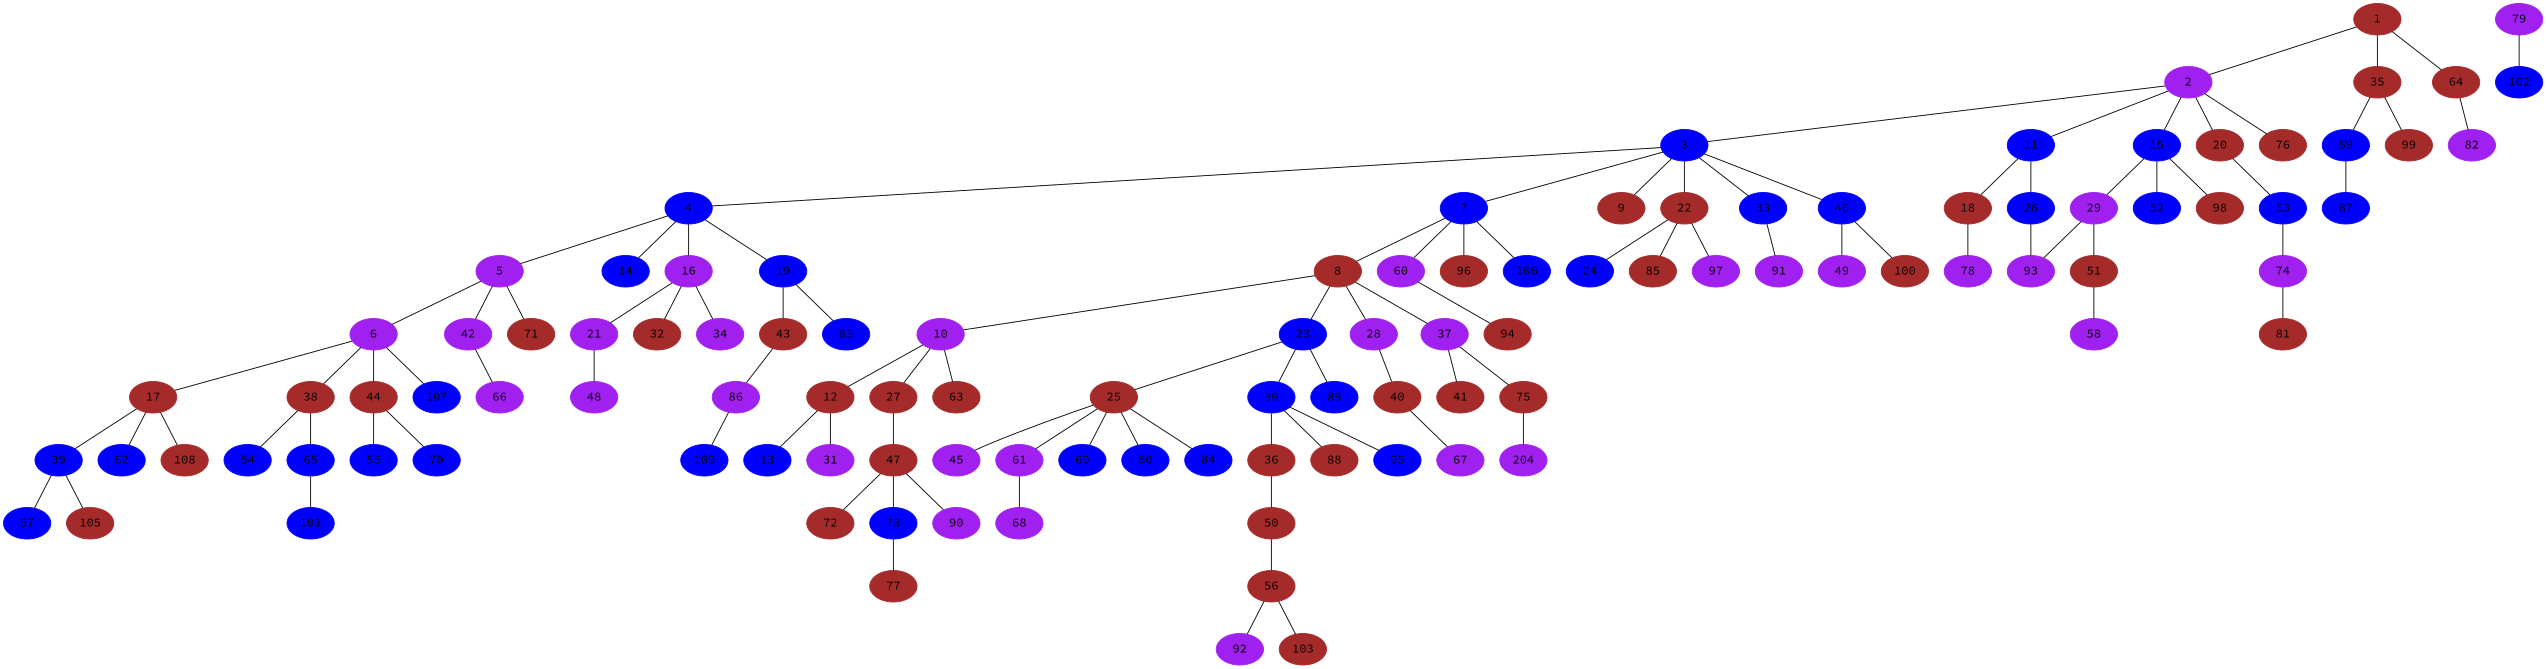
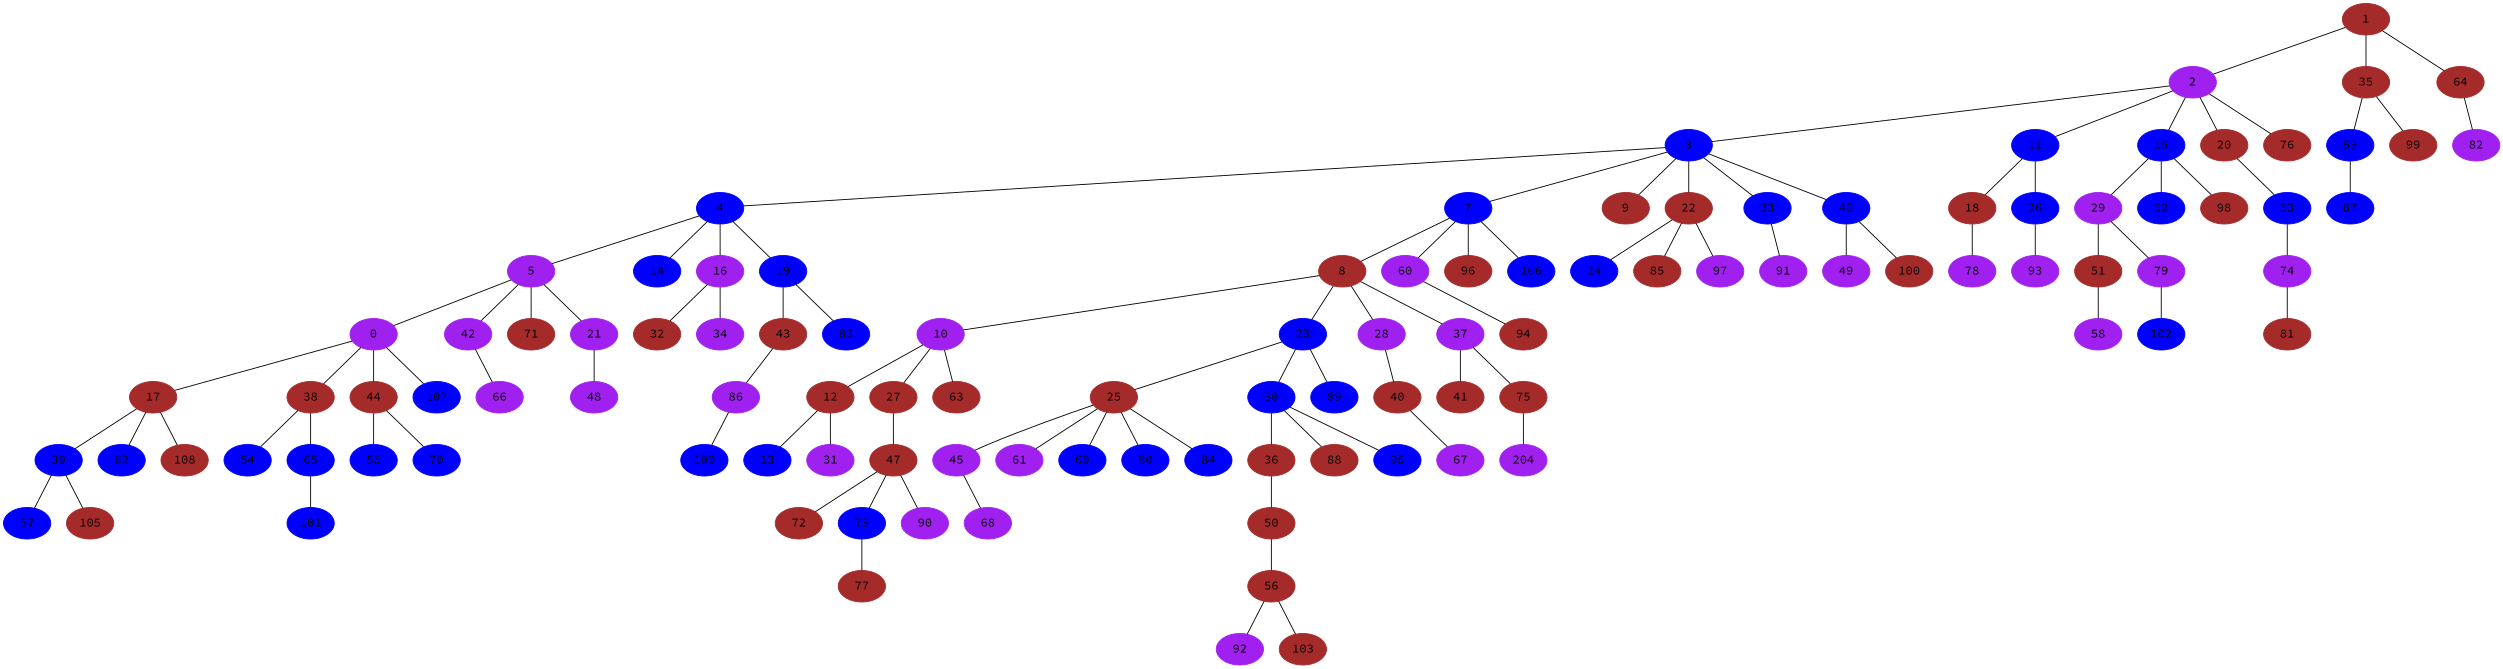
(2062, 240) -> (2130, 240)
(641, 303) -> (563, 303)
(374, 334) -> (374, 334)
(1019, 492) -> (972, 492)
